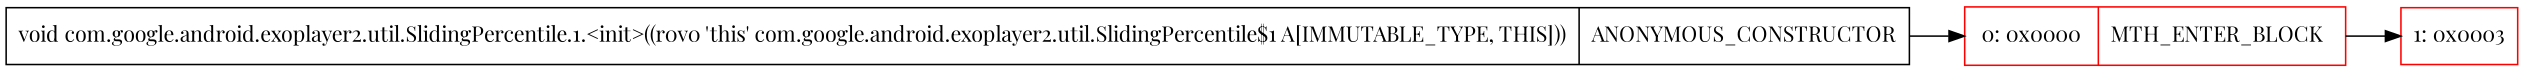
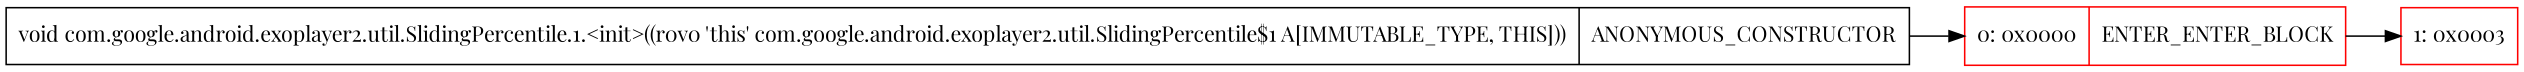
(2217, 35) -> (2217, 35)
